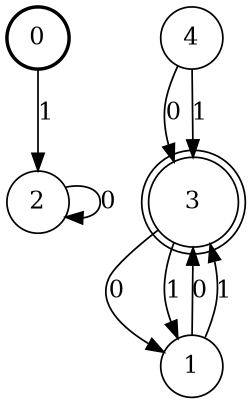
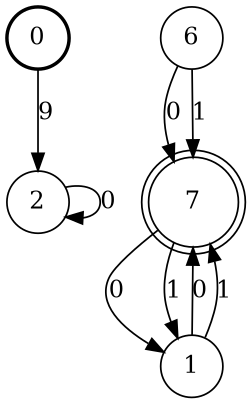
(192, 38) -> (192, 38)
(47, 113) -> (47, 113)
(194, 202) -> (194, 202)
